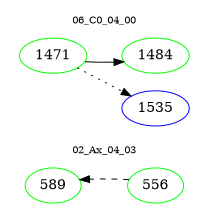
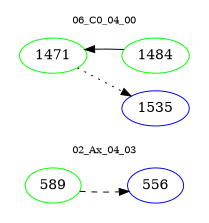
(99, 62) -> (109, 49)
(109, 179) -> (99, 192)
(156, 186) -> (156, 186)
